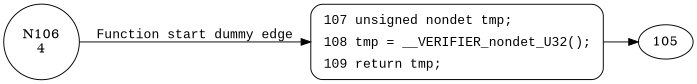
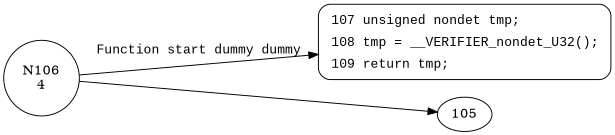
(195, 35) -> (199, 50)
(616, 42) -> (254, 96)
